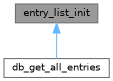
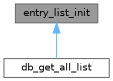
(57, 68) -> (57, 68)
